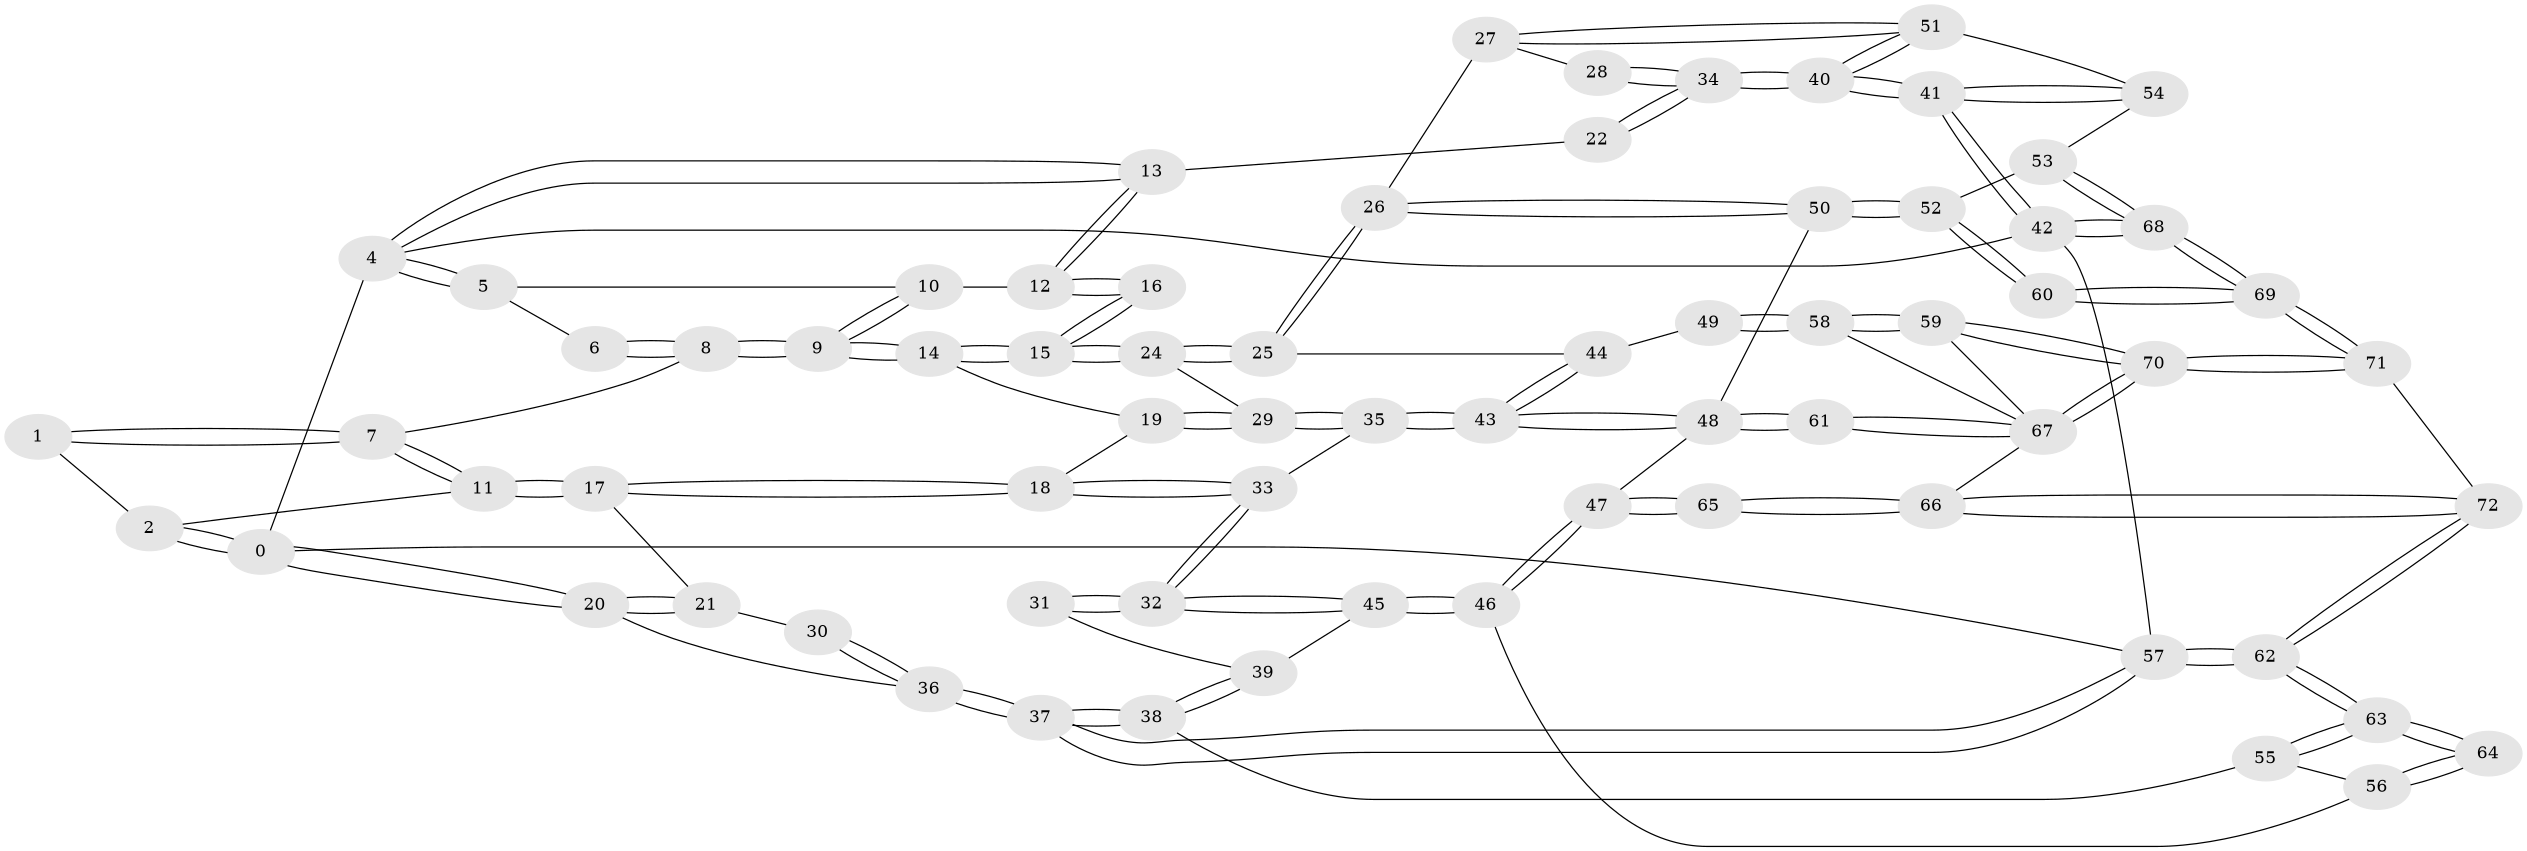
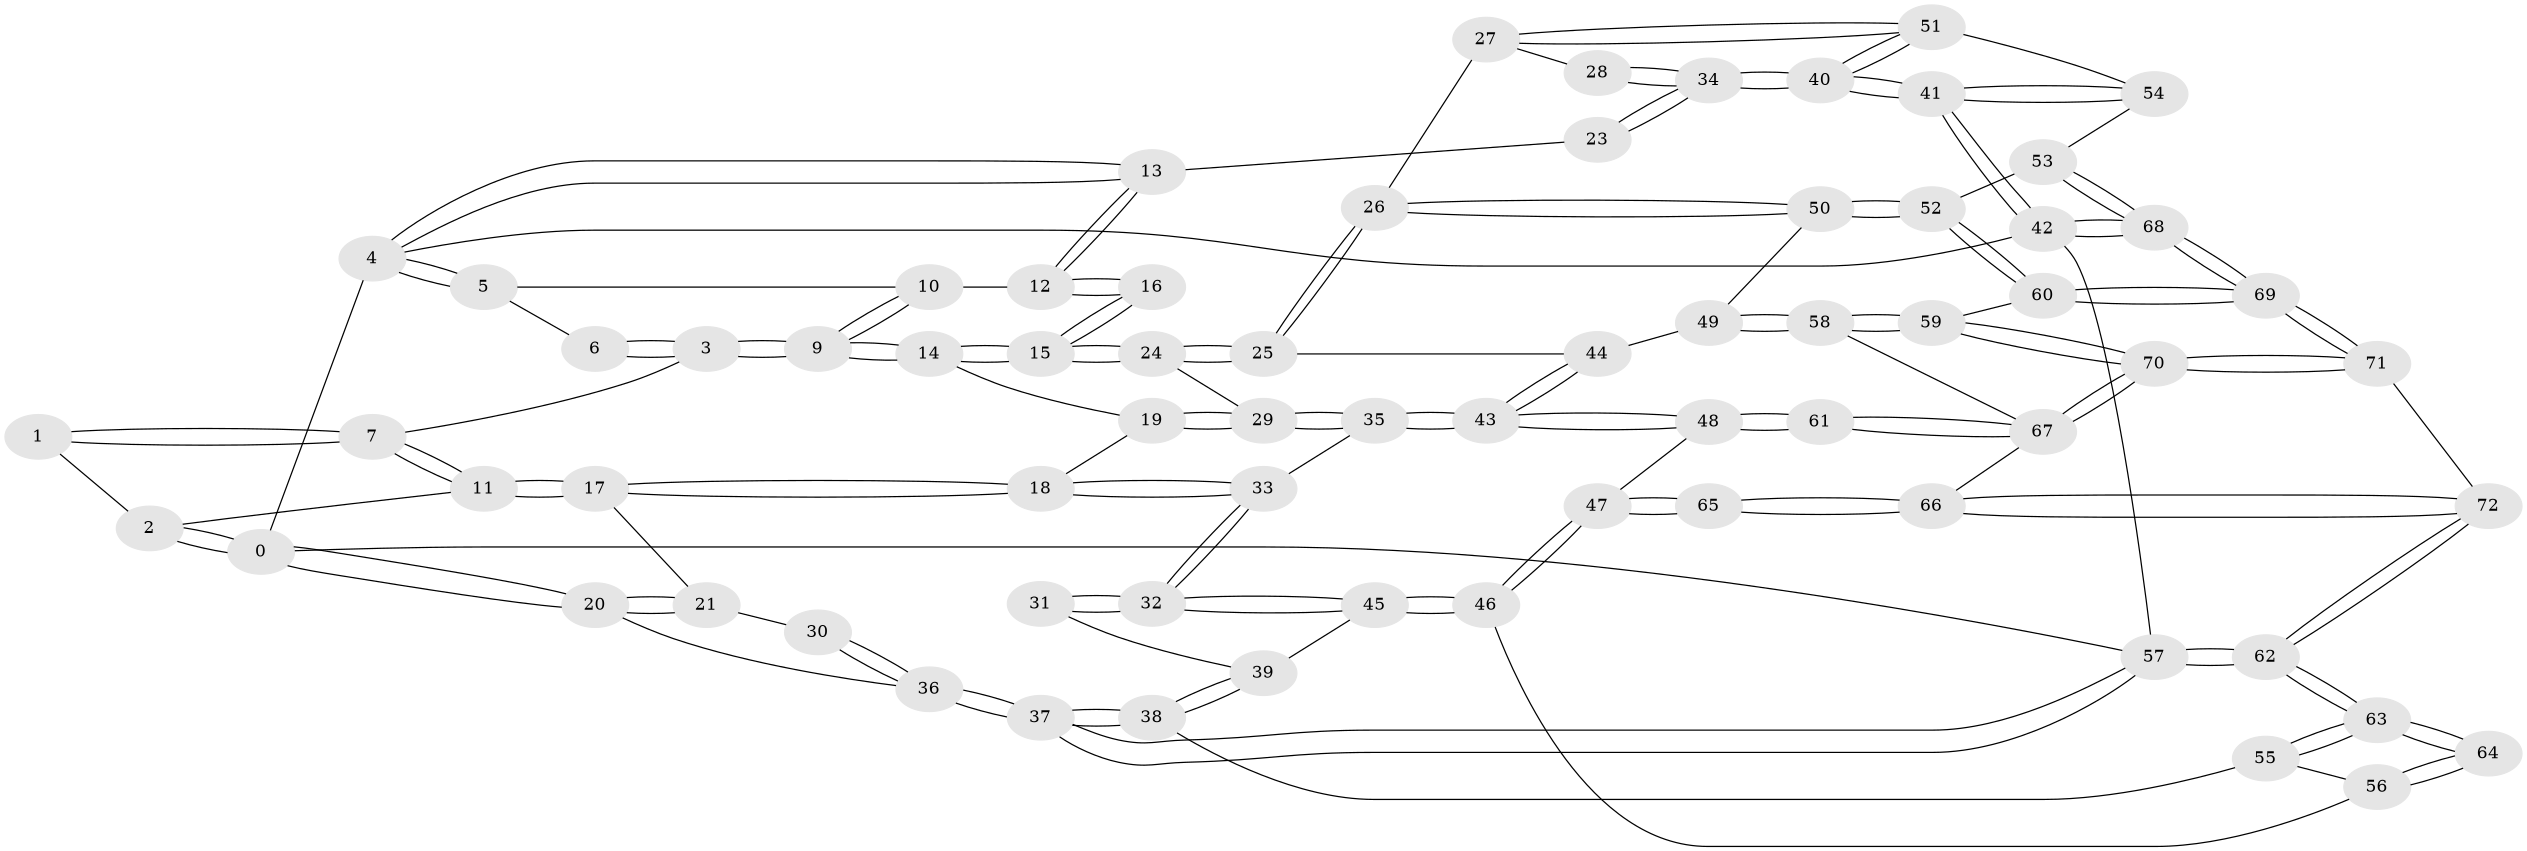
(1598, 140) -> (1598, 140)
(1769, 307) -> (1757, 274)
(707, 349) -> (707, 349)
(1988, 378) -> (1987, 309)
